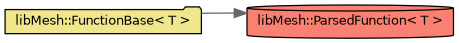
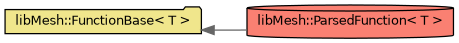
(218, 13) -> (231, 30)
